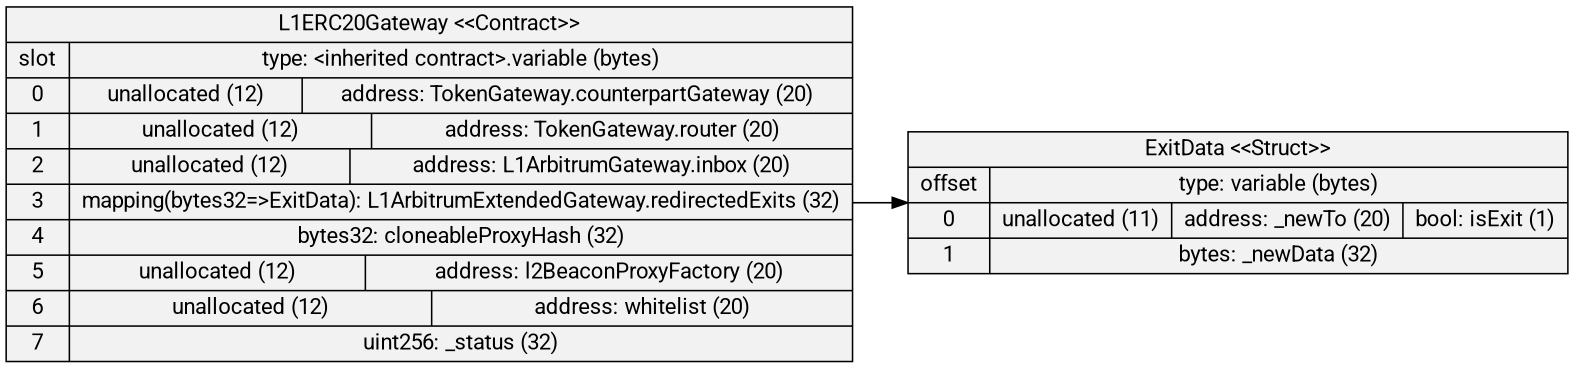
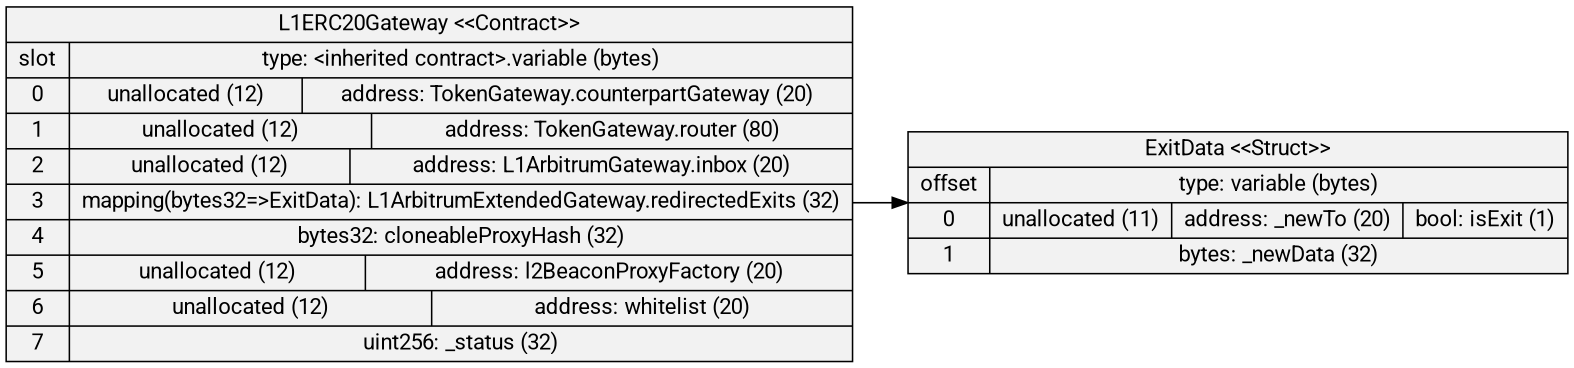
(612, 130) -> (612, 130)
